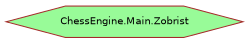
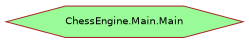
(125, 22) -> (125, 22)
